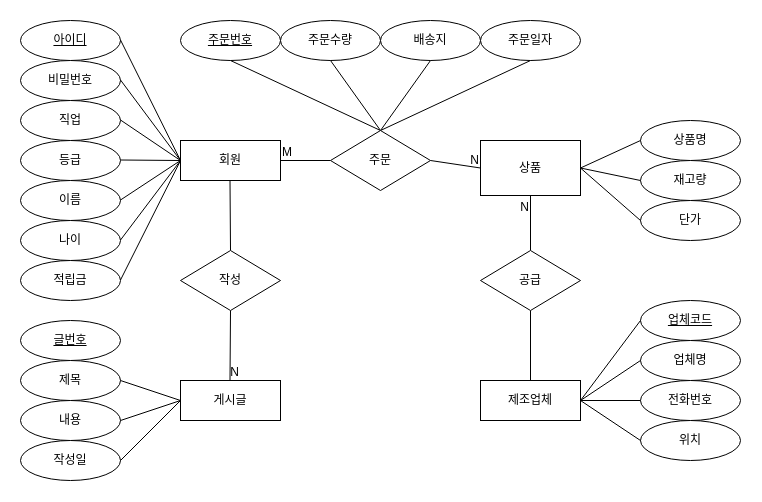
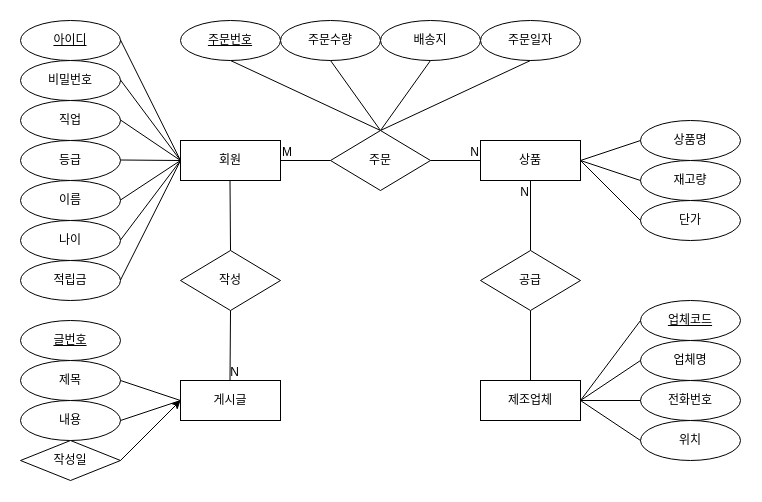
(531, 168) -> (531, 161)
(176, 405) -> (175, 406)
(71, 461) -> (71, 461)
